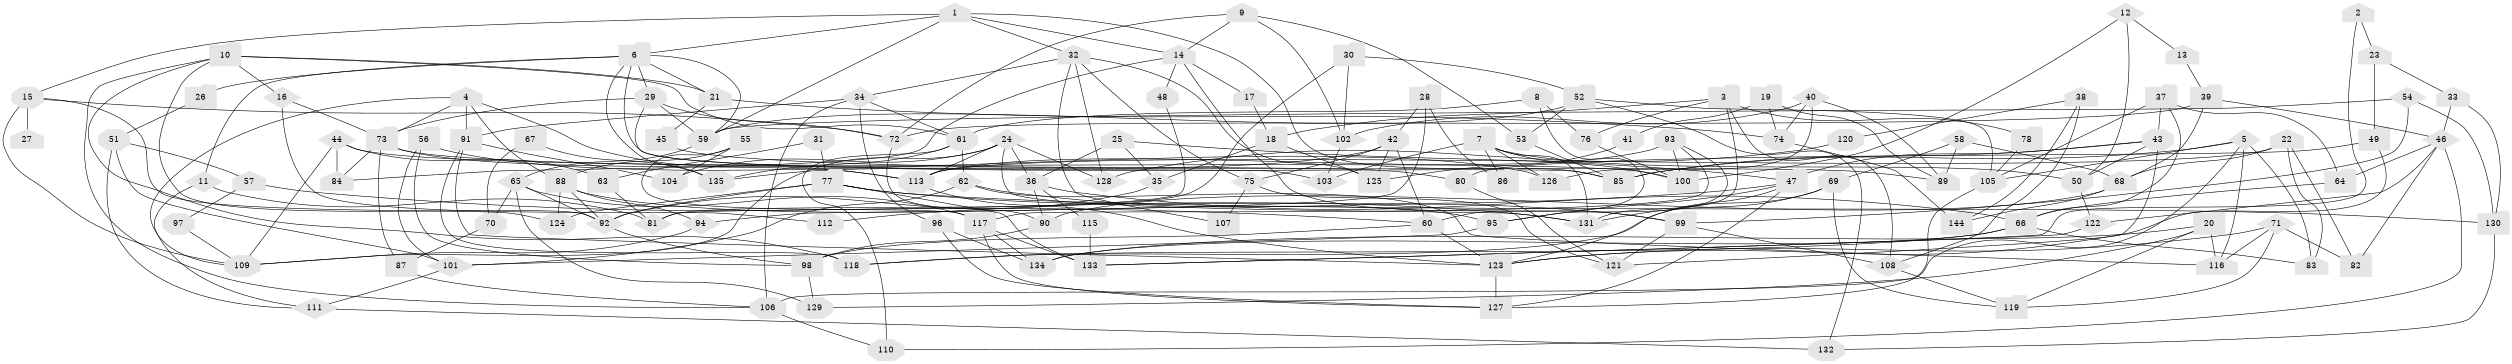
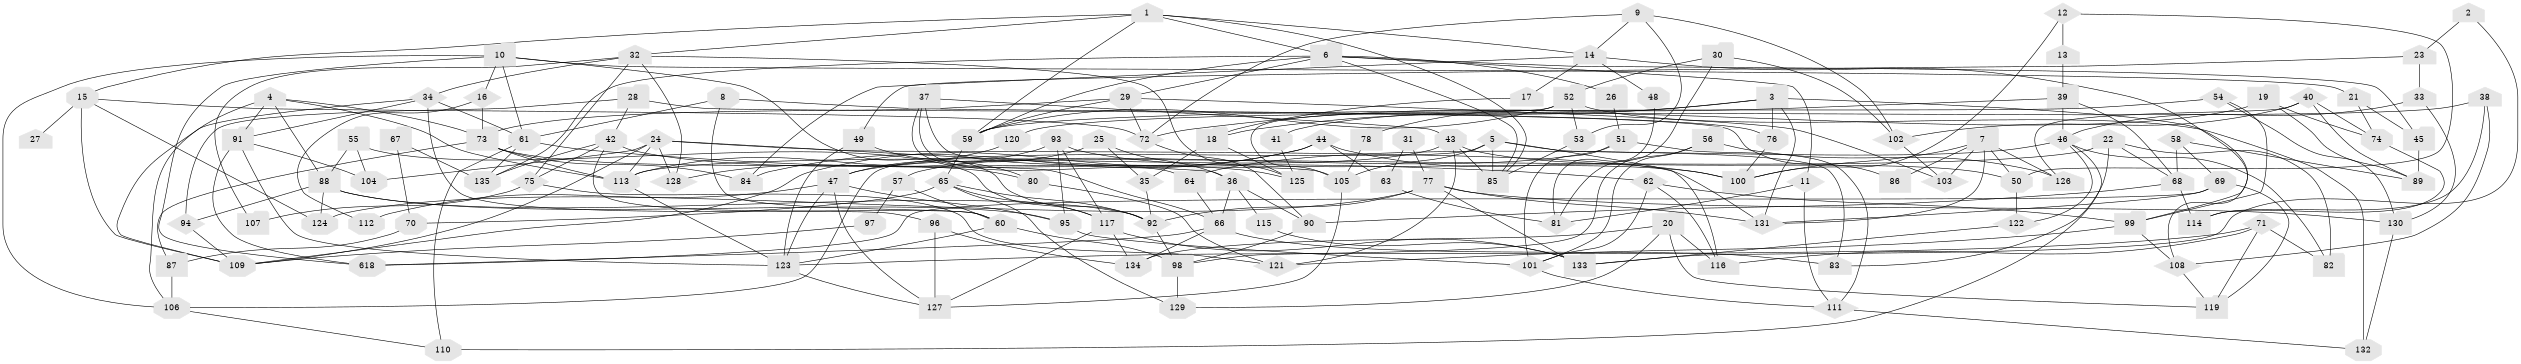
(678, 78) -> (2051, 71)
(1957, 224) -> (2194, 224)
(852, 266) -> (367, 266)
